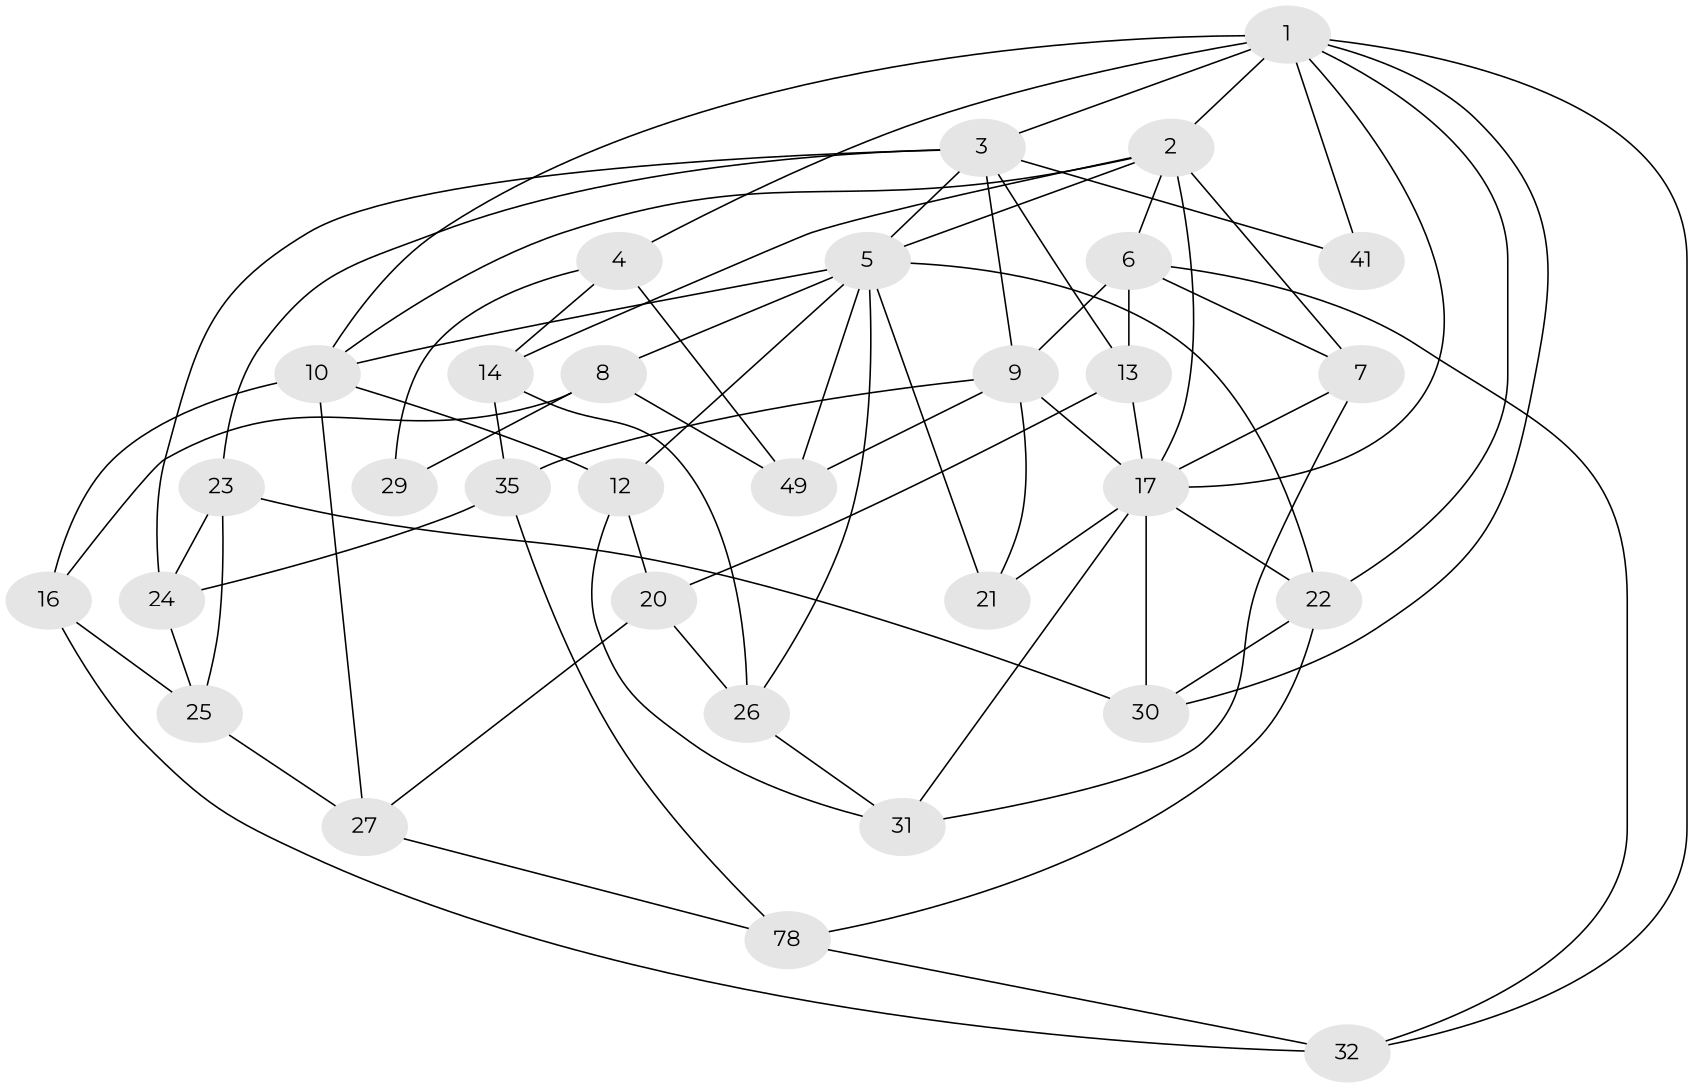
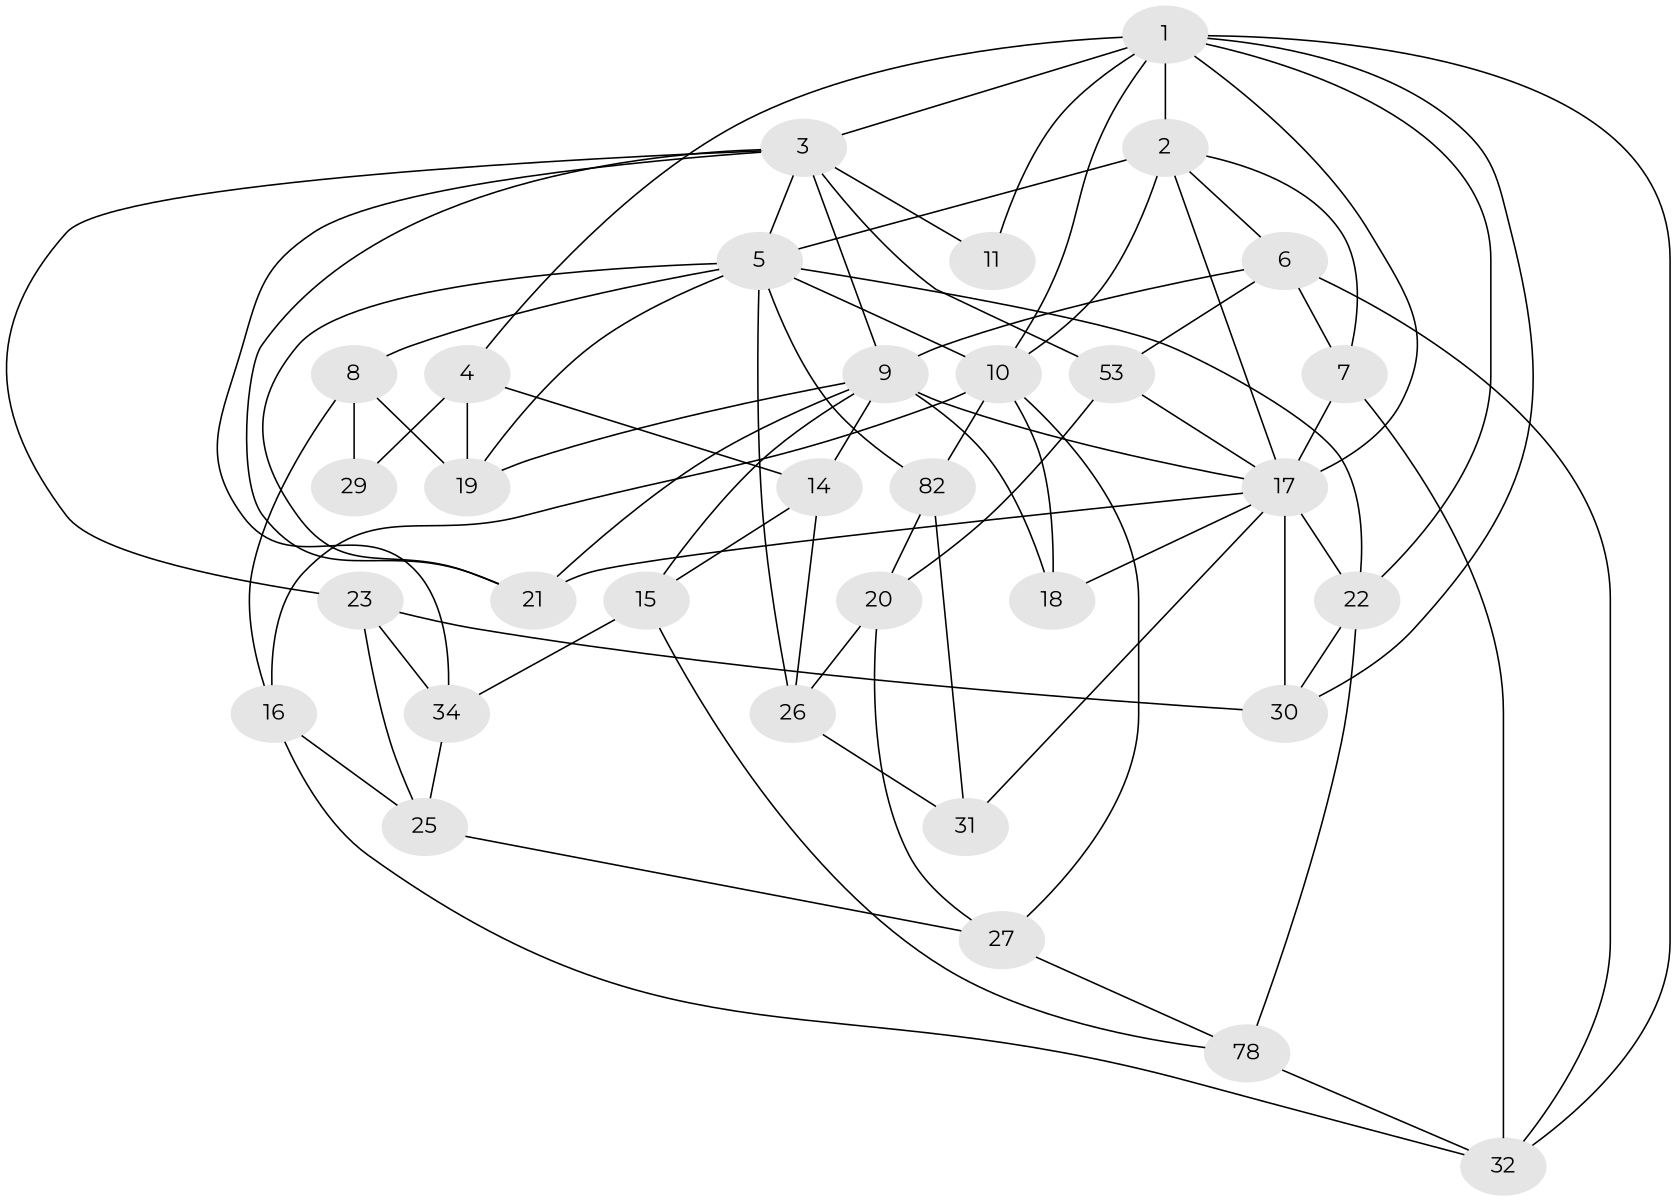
(819, 230) -> (859, 420)
(1362, 261) -> (992, 261)
none -> (304, 299)
(1129, 374) -> (1112, 374)
(508, 487) -> (647, 601)
(621, 487) -> (933, 487)
(794, 487) -> (467, 487)
(162, 601) -> (447, 714)
none -> (1052, 601)
(1233, 701) -> (1503, 751)
